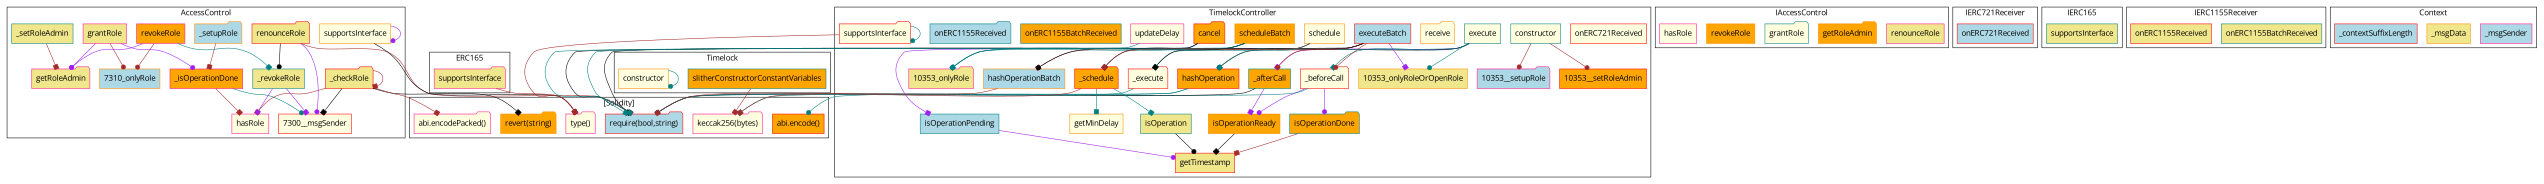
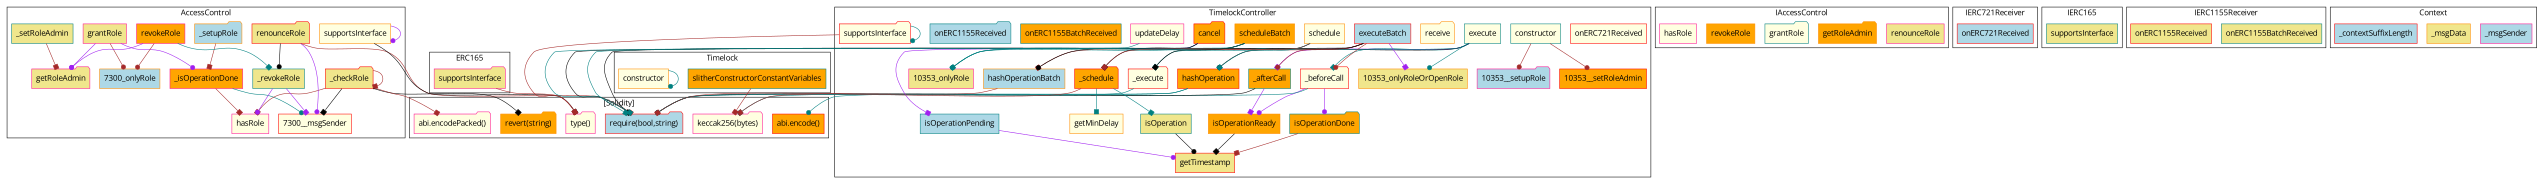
(130, 79) -> (130, 79)
(941, 79) -> (941, 79)
